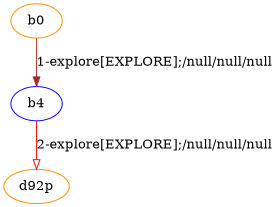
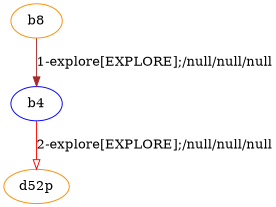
(37, 21) -> (37, 21)
(37, 186) -> (37, 186)
